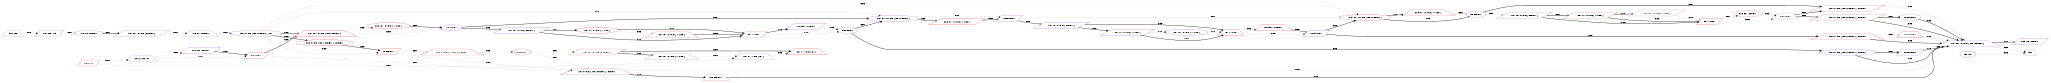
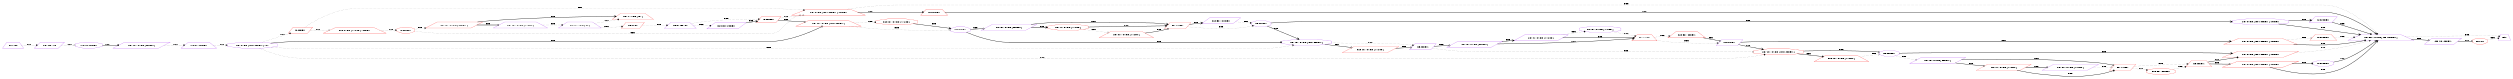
none -> (2464, 41)
(325, 43) -> none
(415, 66) -> (611, 27)
